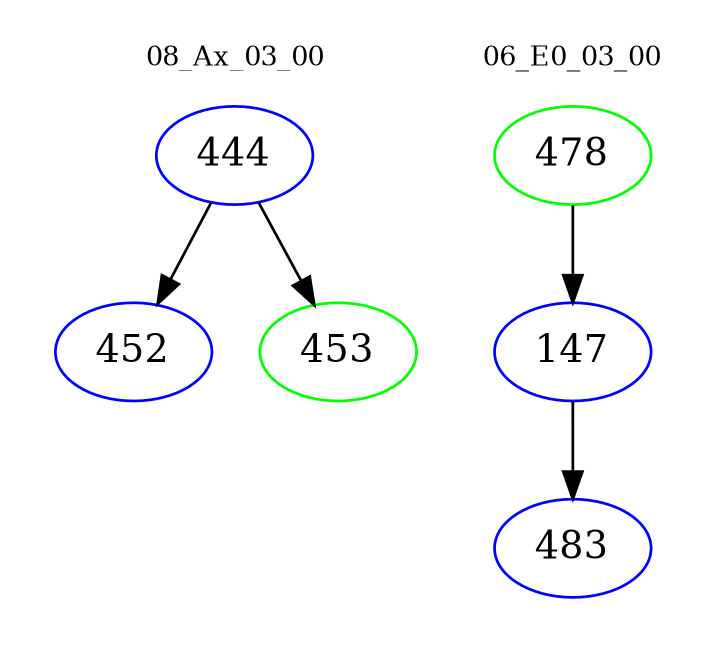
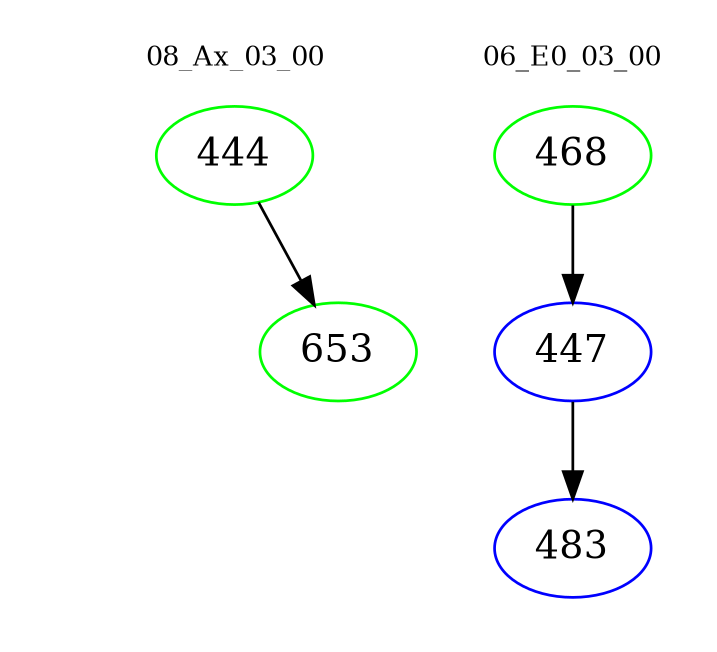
(235, 155) -> (235, 155)
(573, 155) -> (573, 155)
(134, 352) -> none
(338, 352) -> (338, 352)
(573, 352) -> (573, 352)
